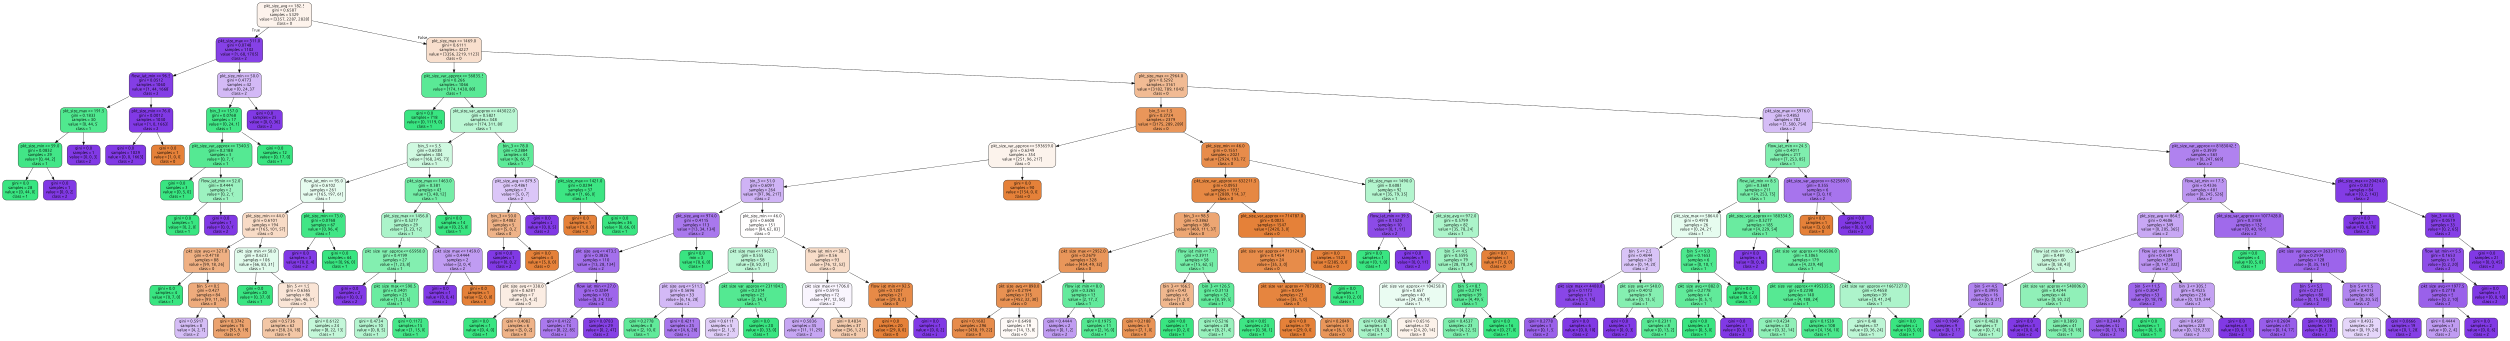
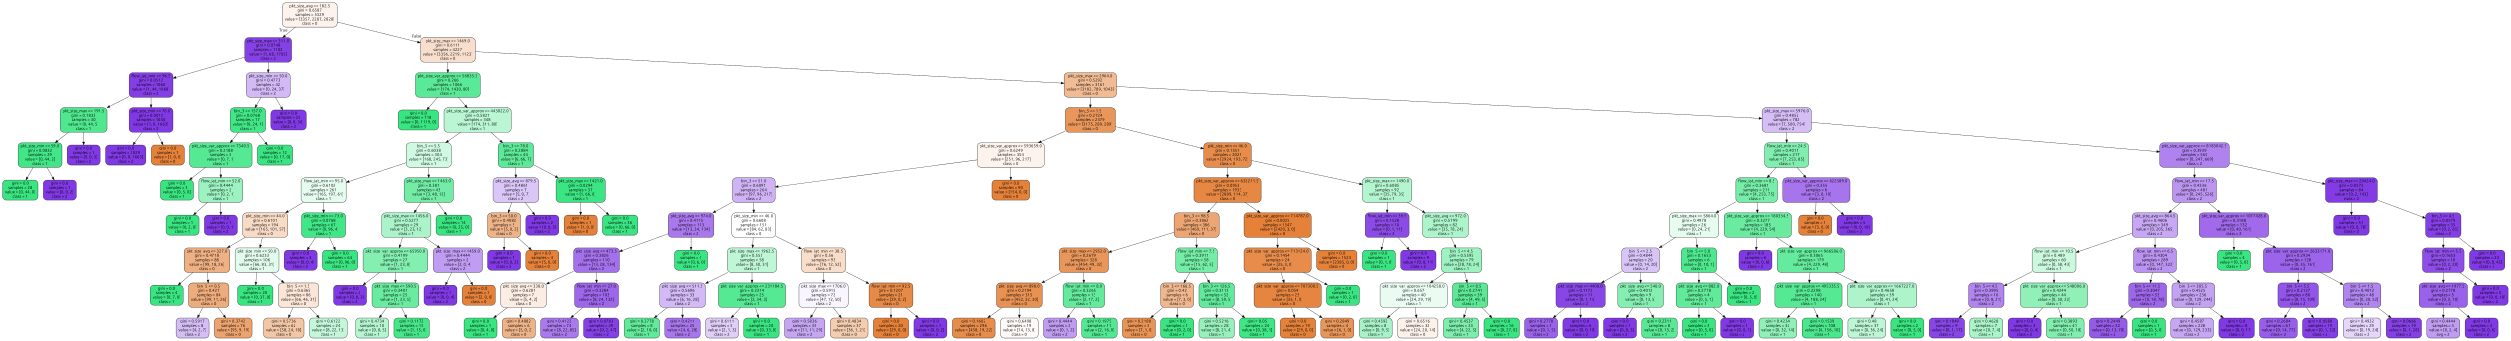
(696, 260) -> (691, 260)
(1498, 260) -> none
(2443, 328) -> (2443, 328)
